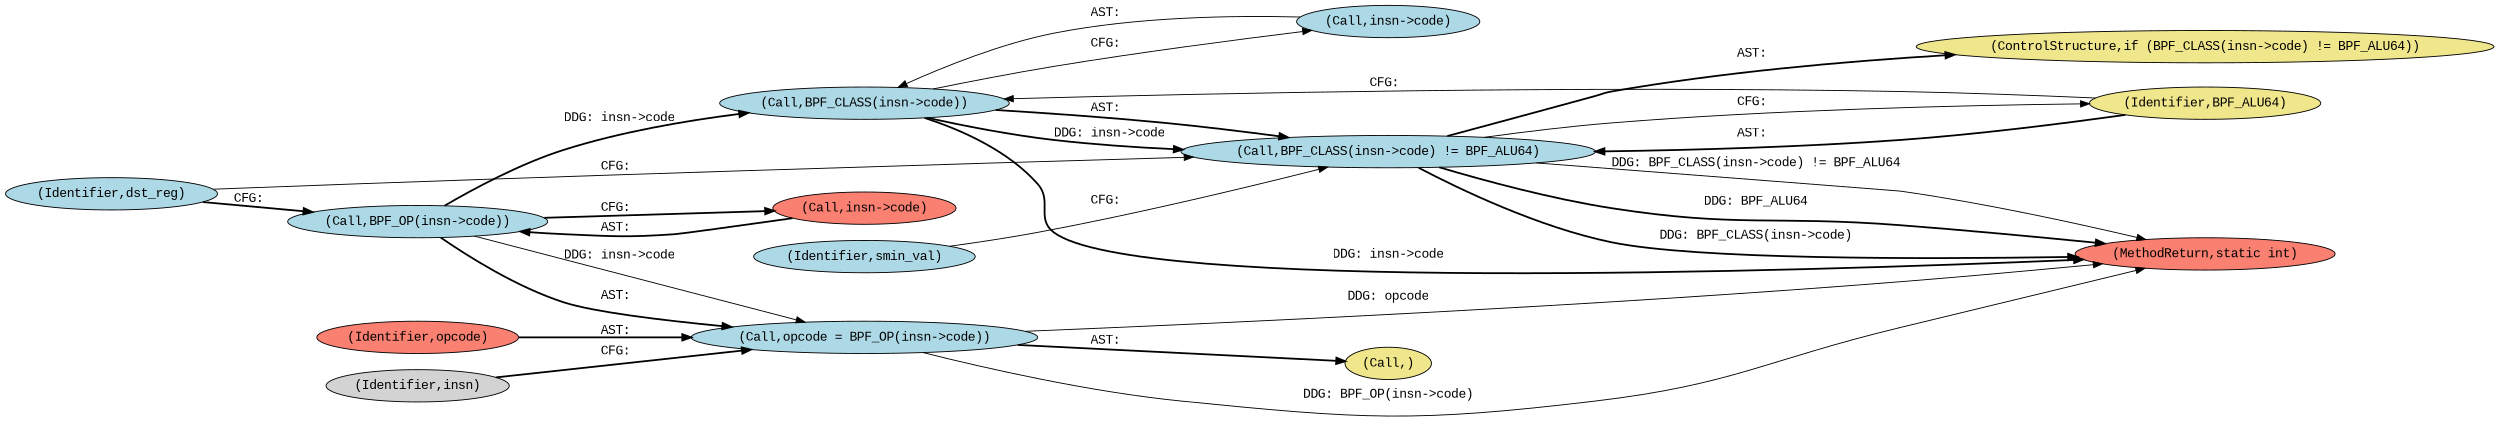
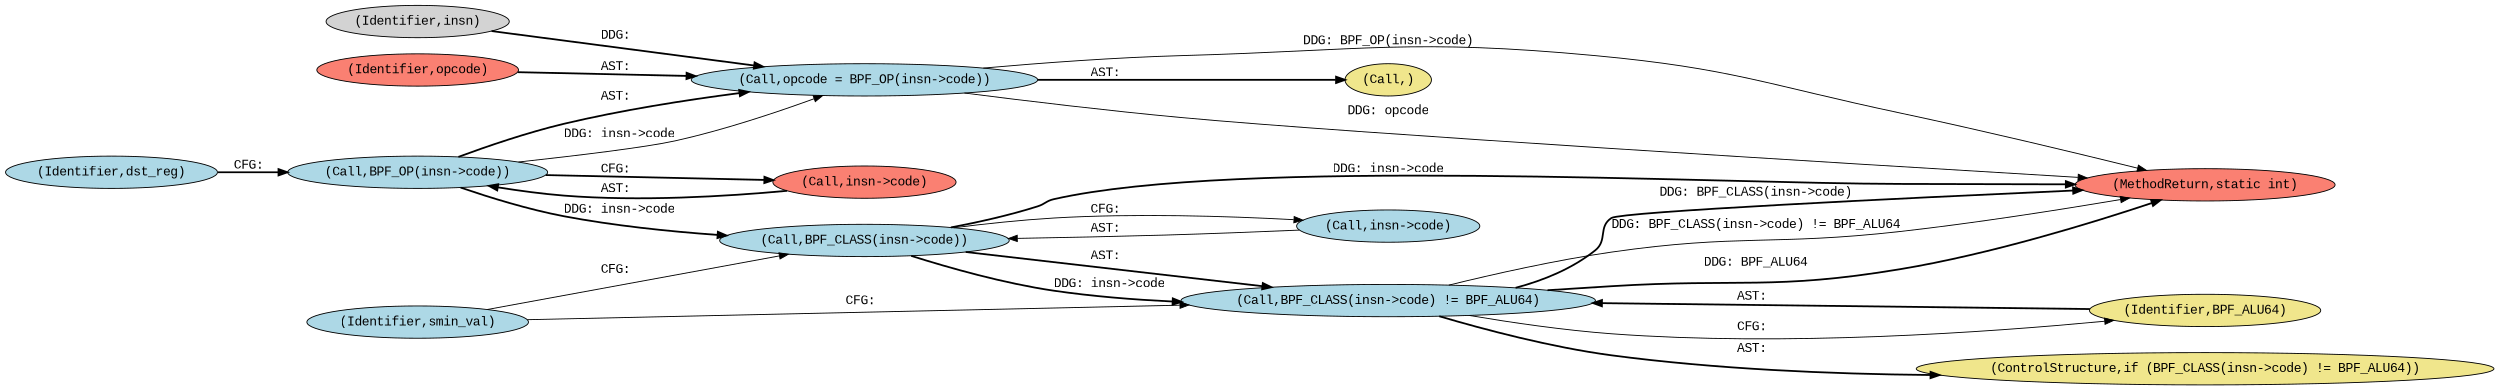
(1555, 90) -> (633, 283)
(699, 172) -> none
(619, 351) -> (619, 35)
